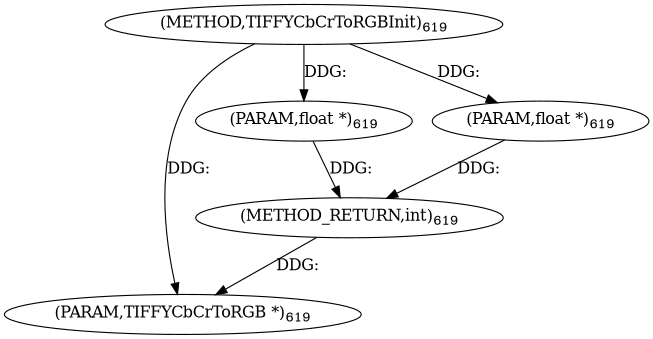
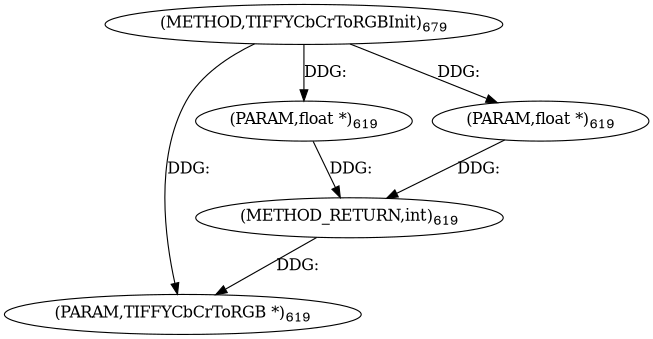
(435, 23) -> (435, 23)
